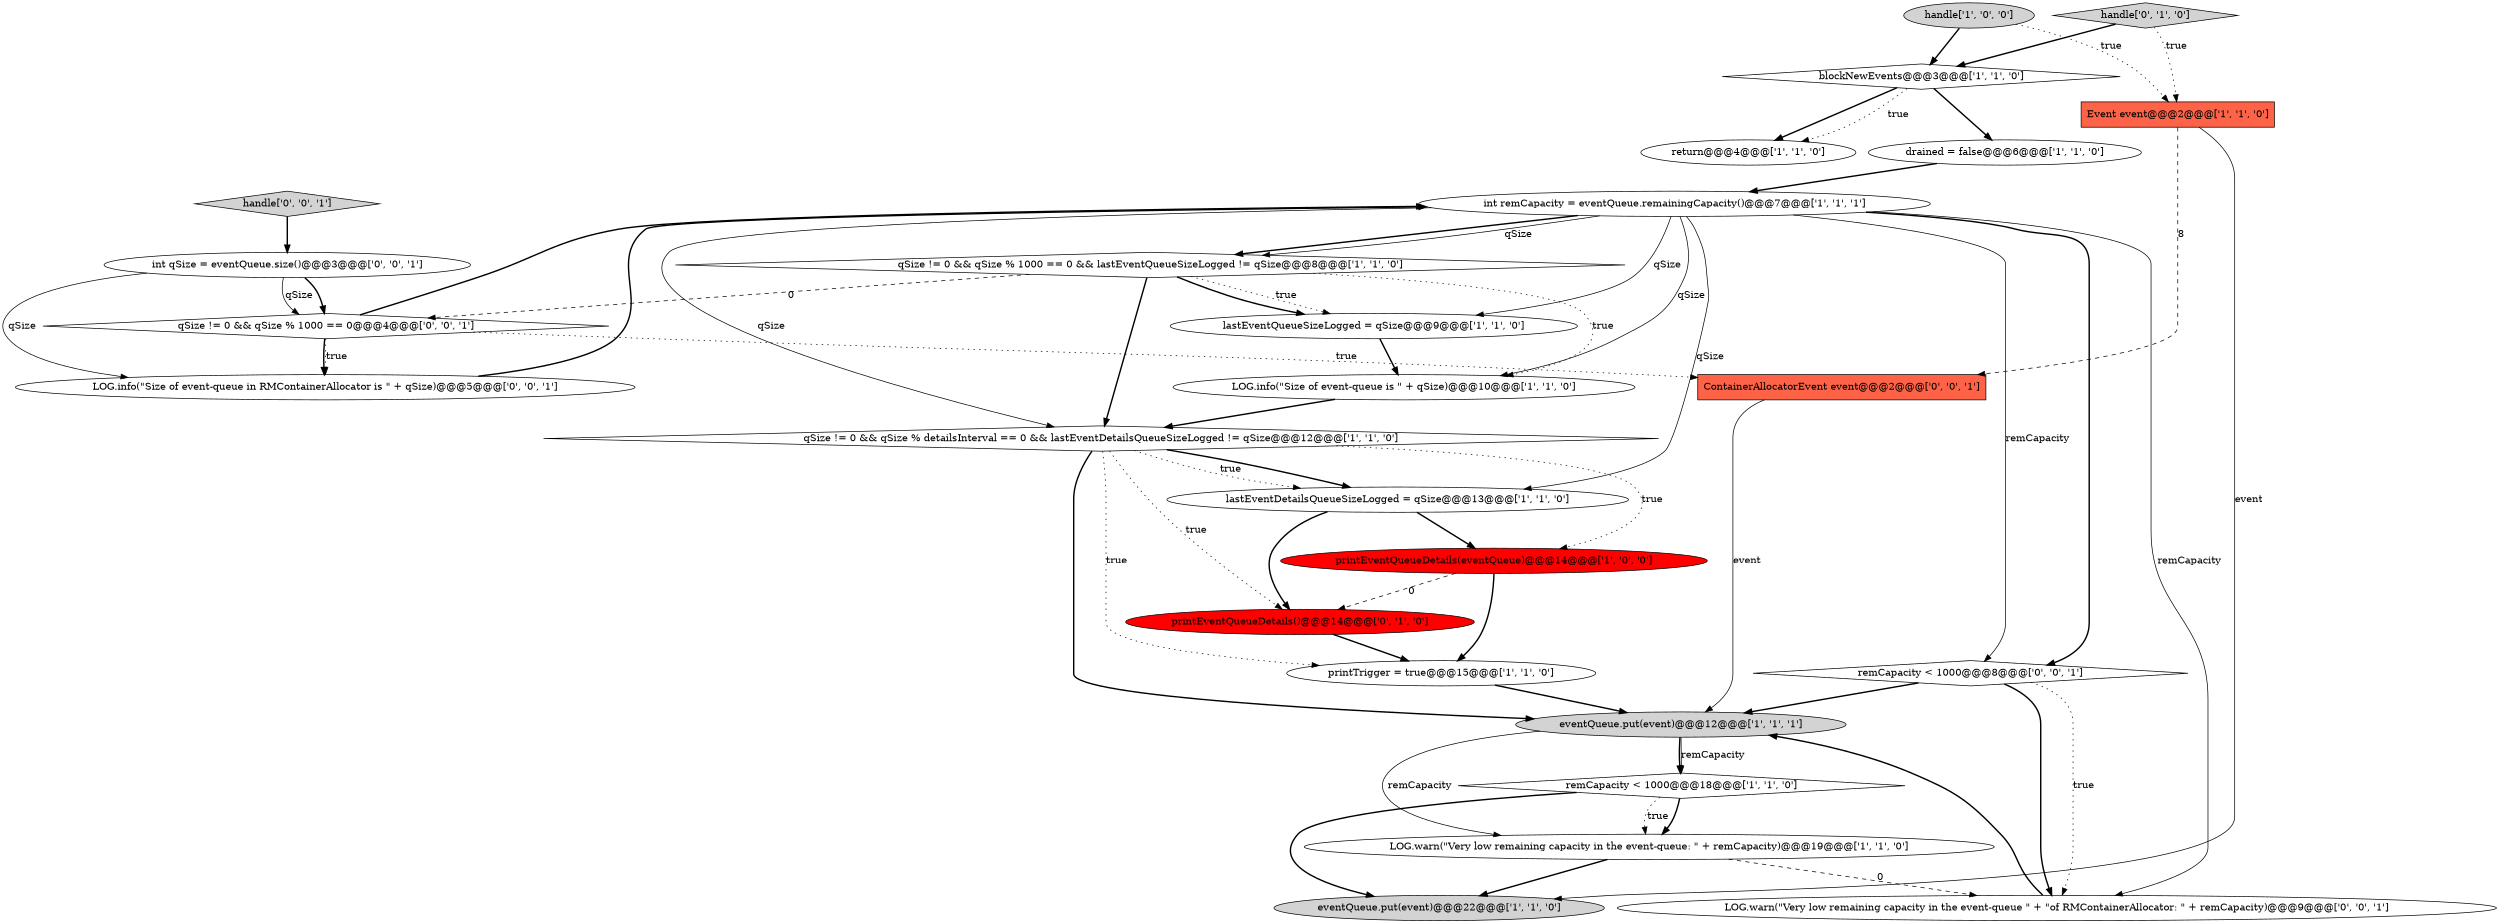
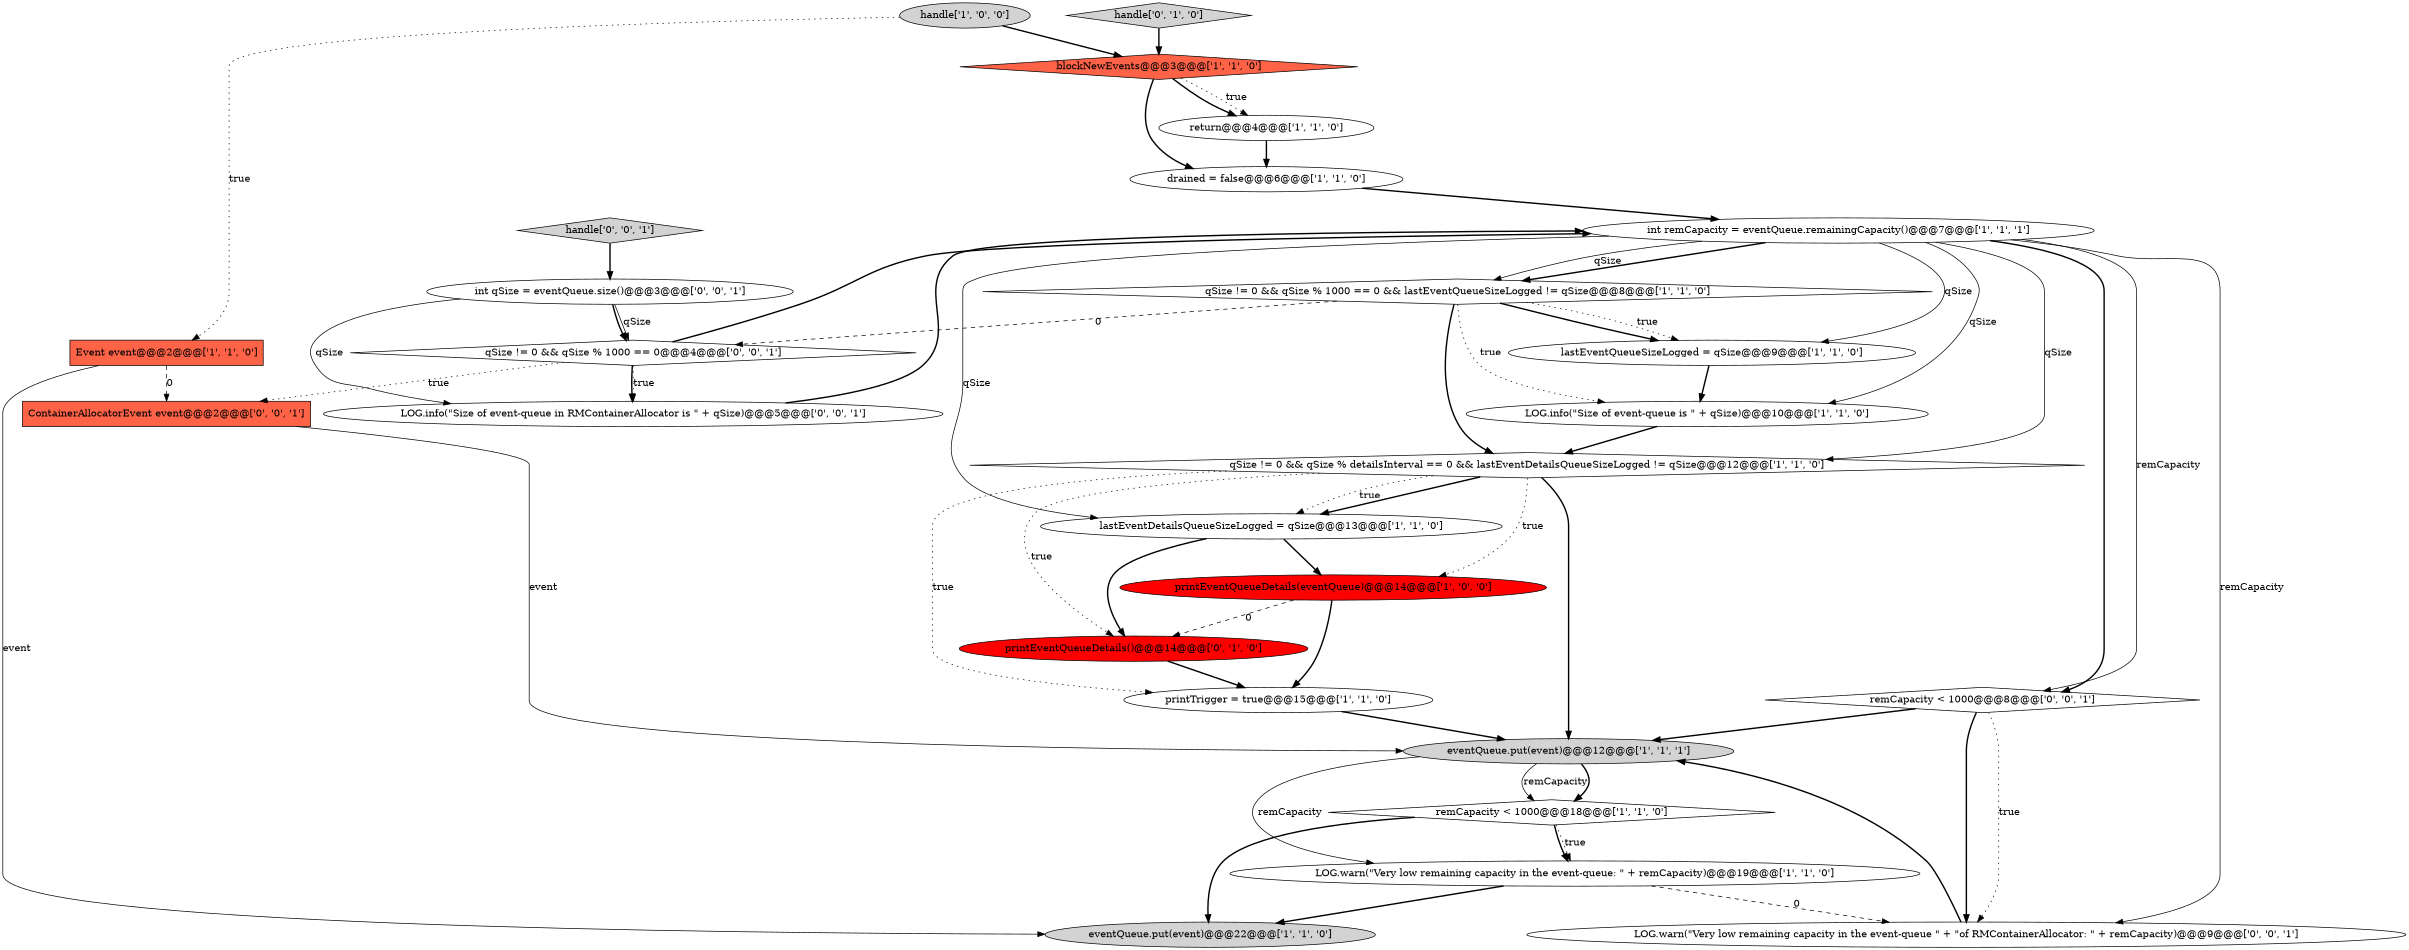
(2169, 60) -> none
(1921, 77) -> (1159, 67)
none -> (1266, 150)
(2181, 234) -> (170, 383)
